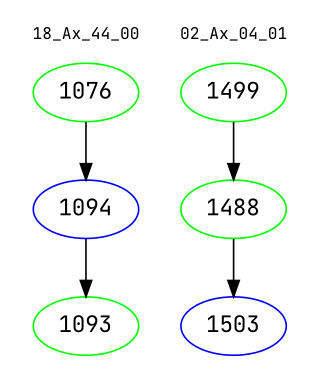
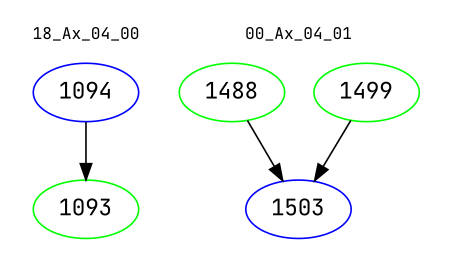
(87, 35) -> (87, 35)
(234, 35) -> (299, 35)
(86, 92) -> none
(234, 143) -> (337, 144)
